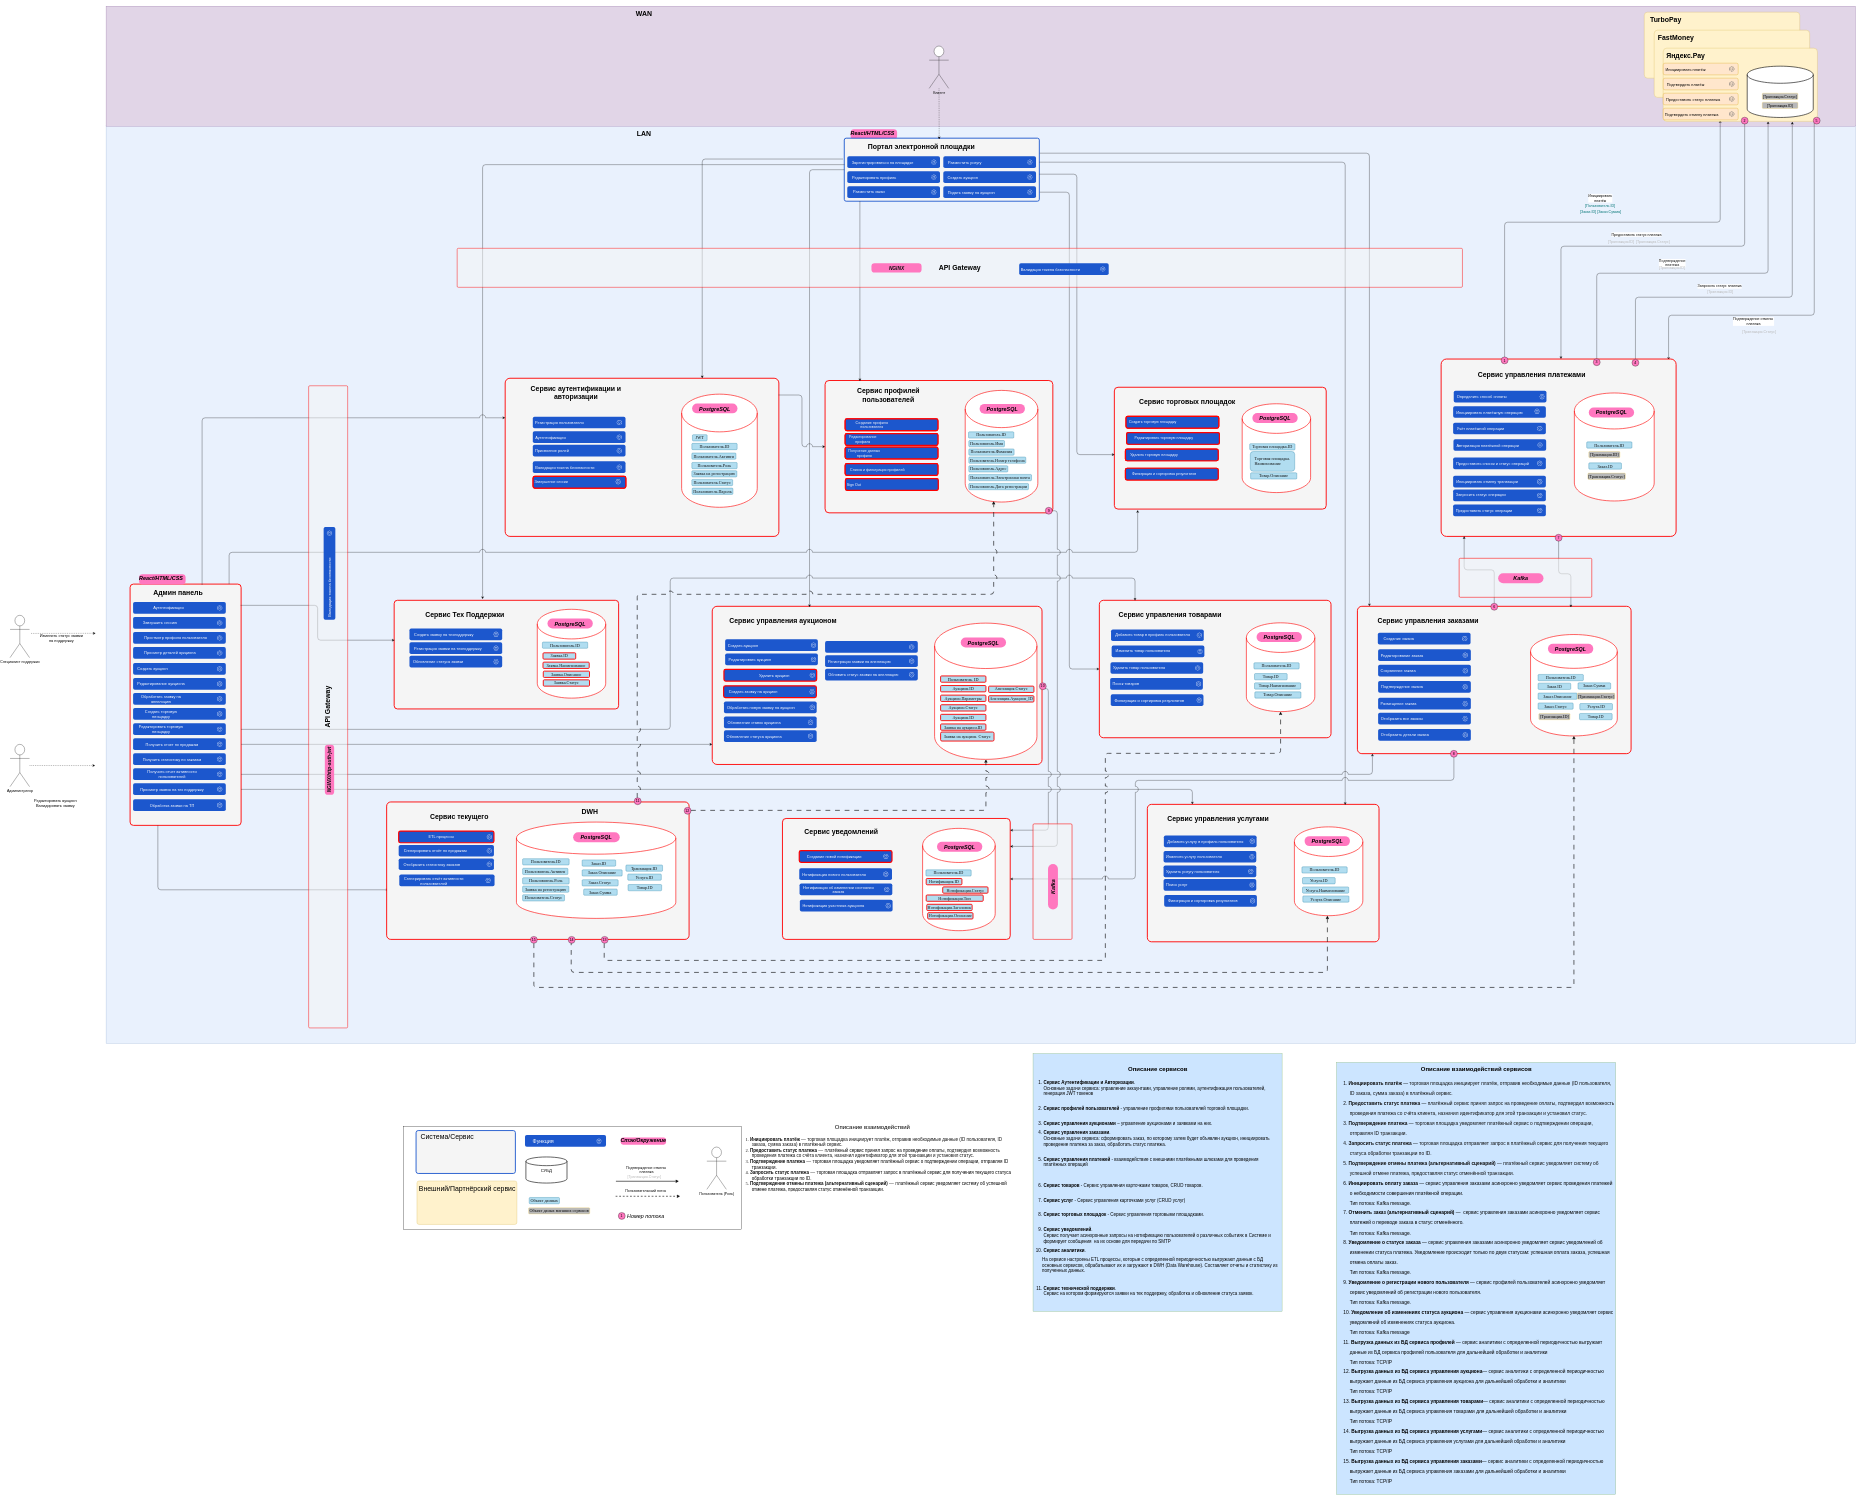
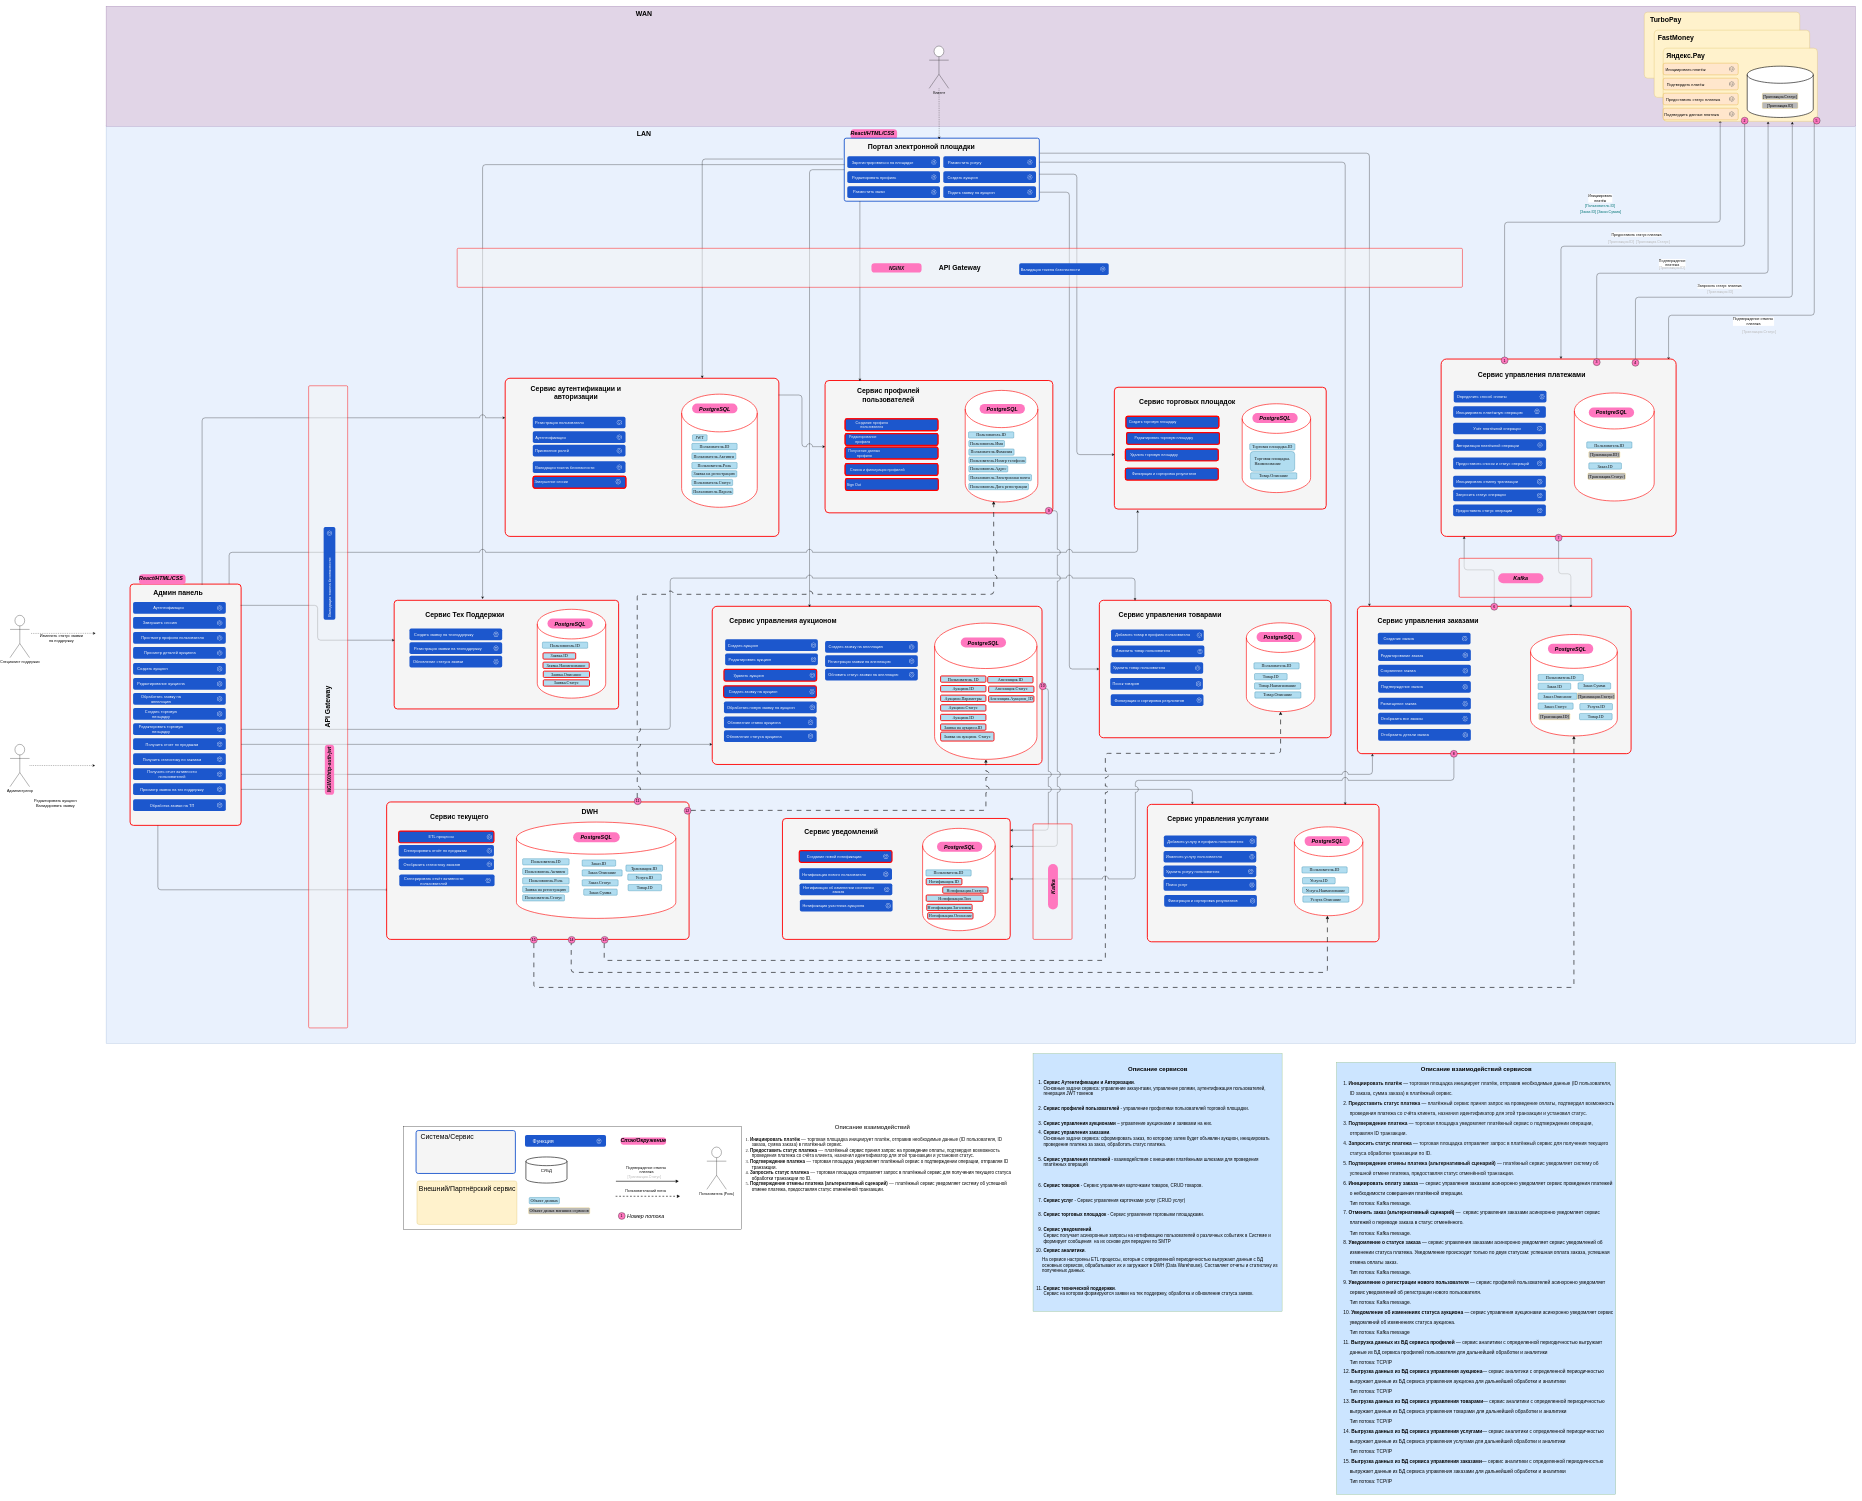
(1691, 114) -> (1691, 114)
(1480, 428) -> (1497, 428)
(176, 637) -> (173, 637)
none -> (856, 647)
(774, 675) -> (749, 675)
none -> (1010, 680)
